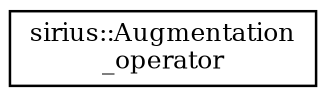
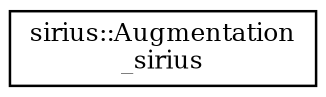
(163, 49) -> (163, 49)
